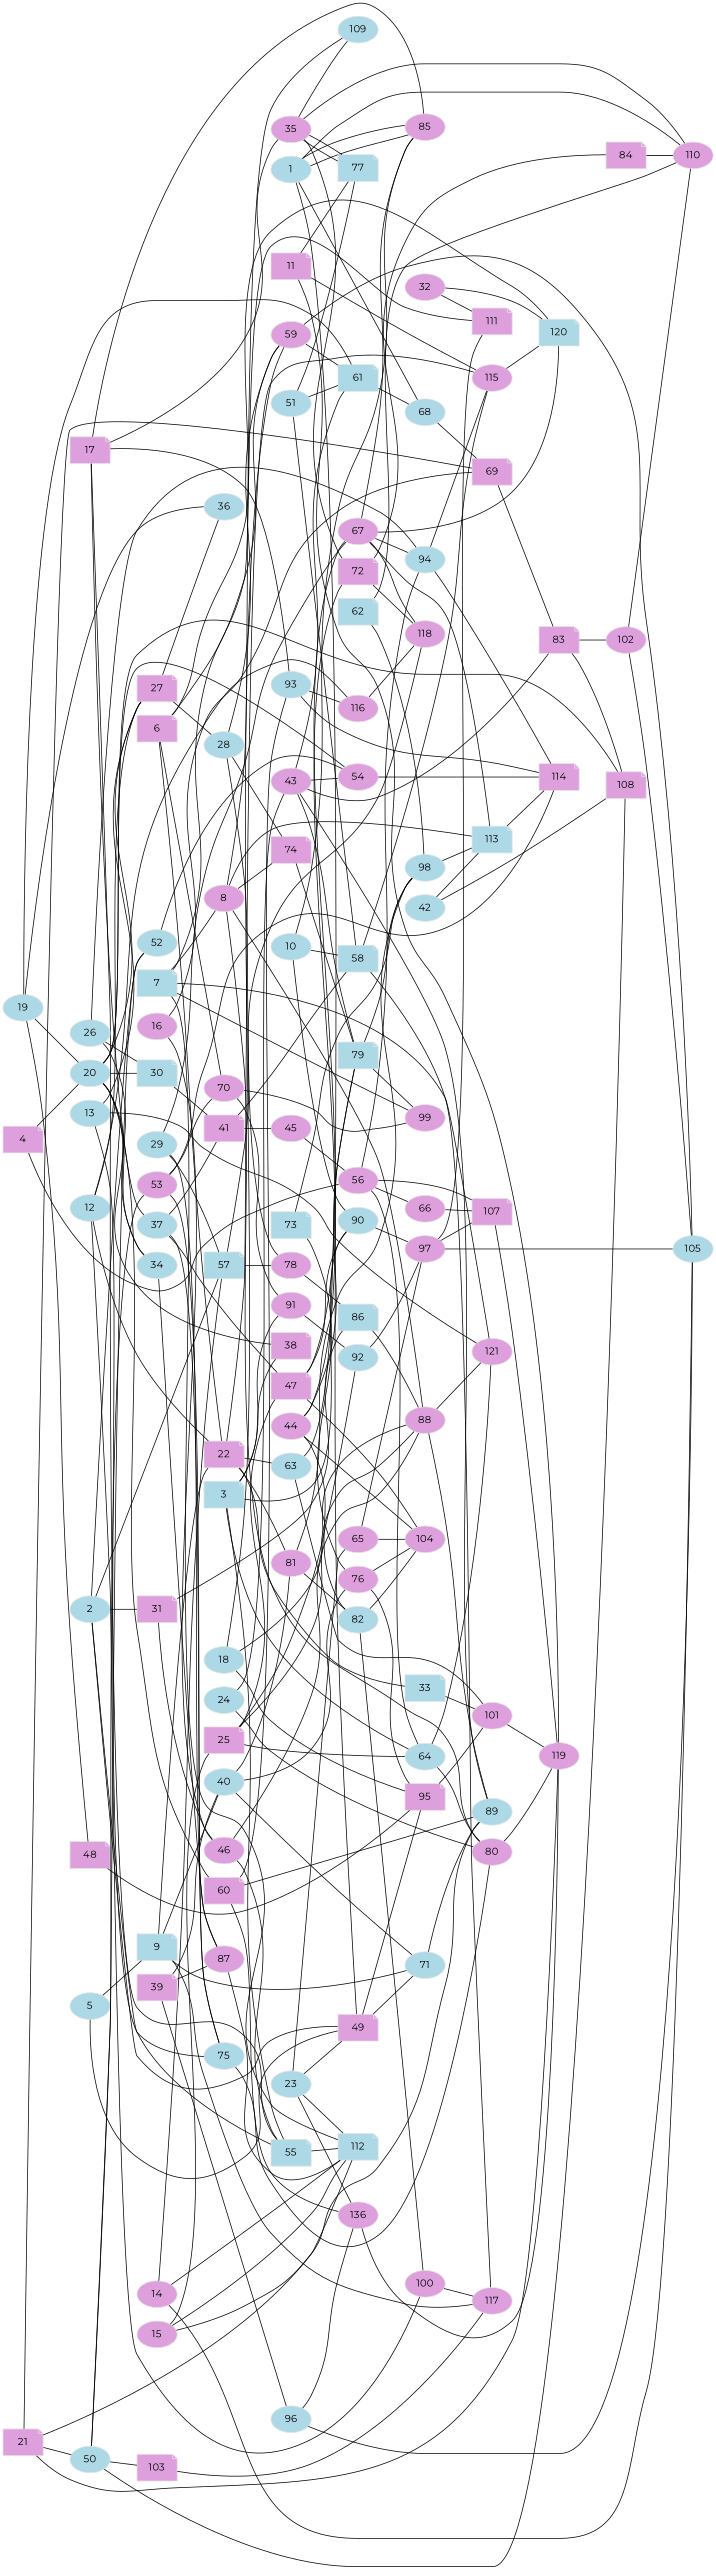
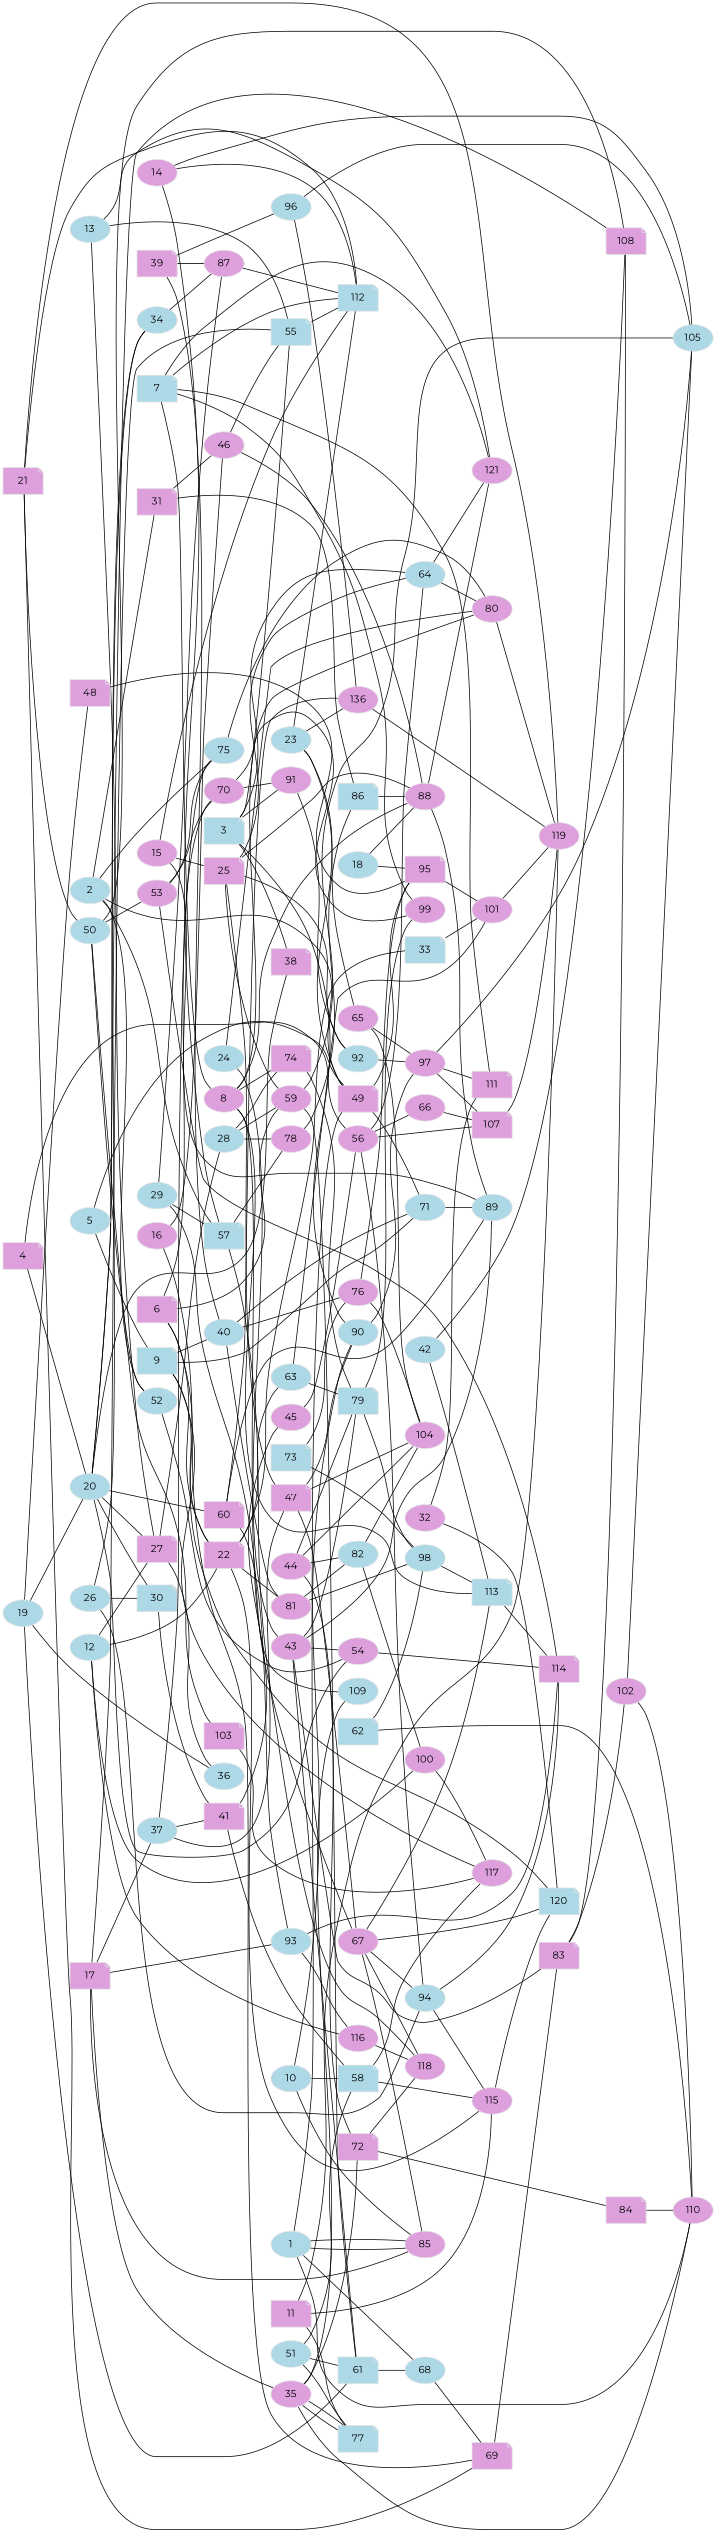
(247, 996) -> (240, 990)
